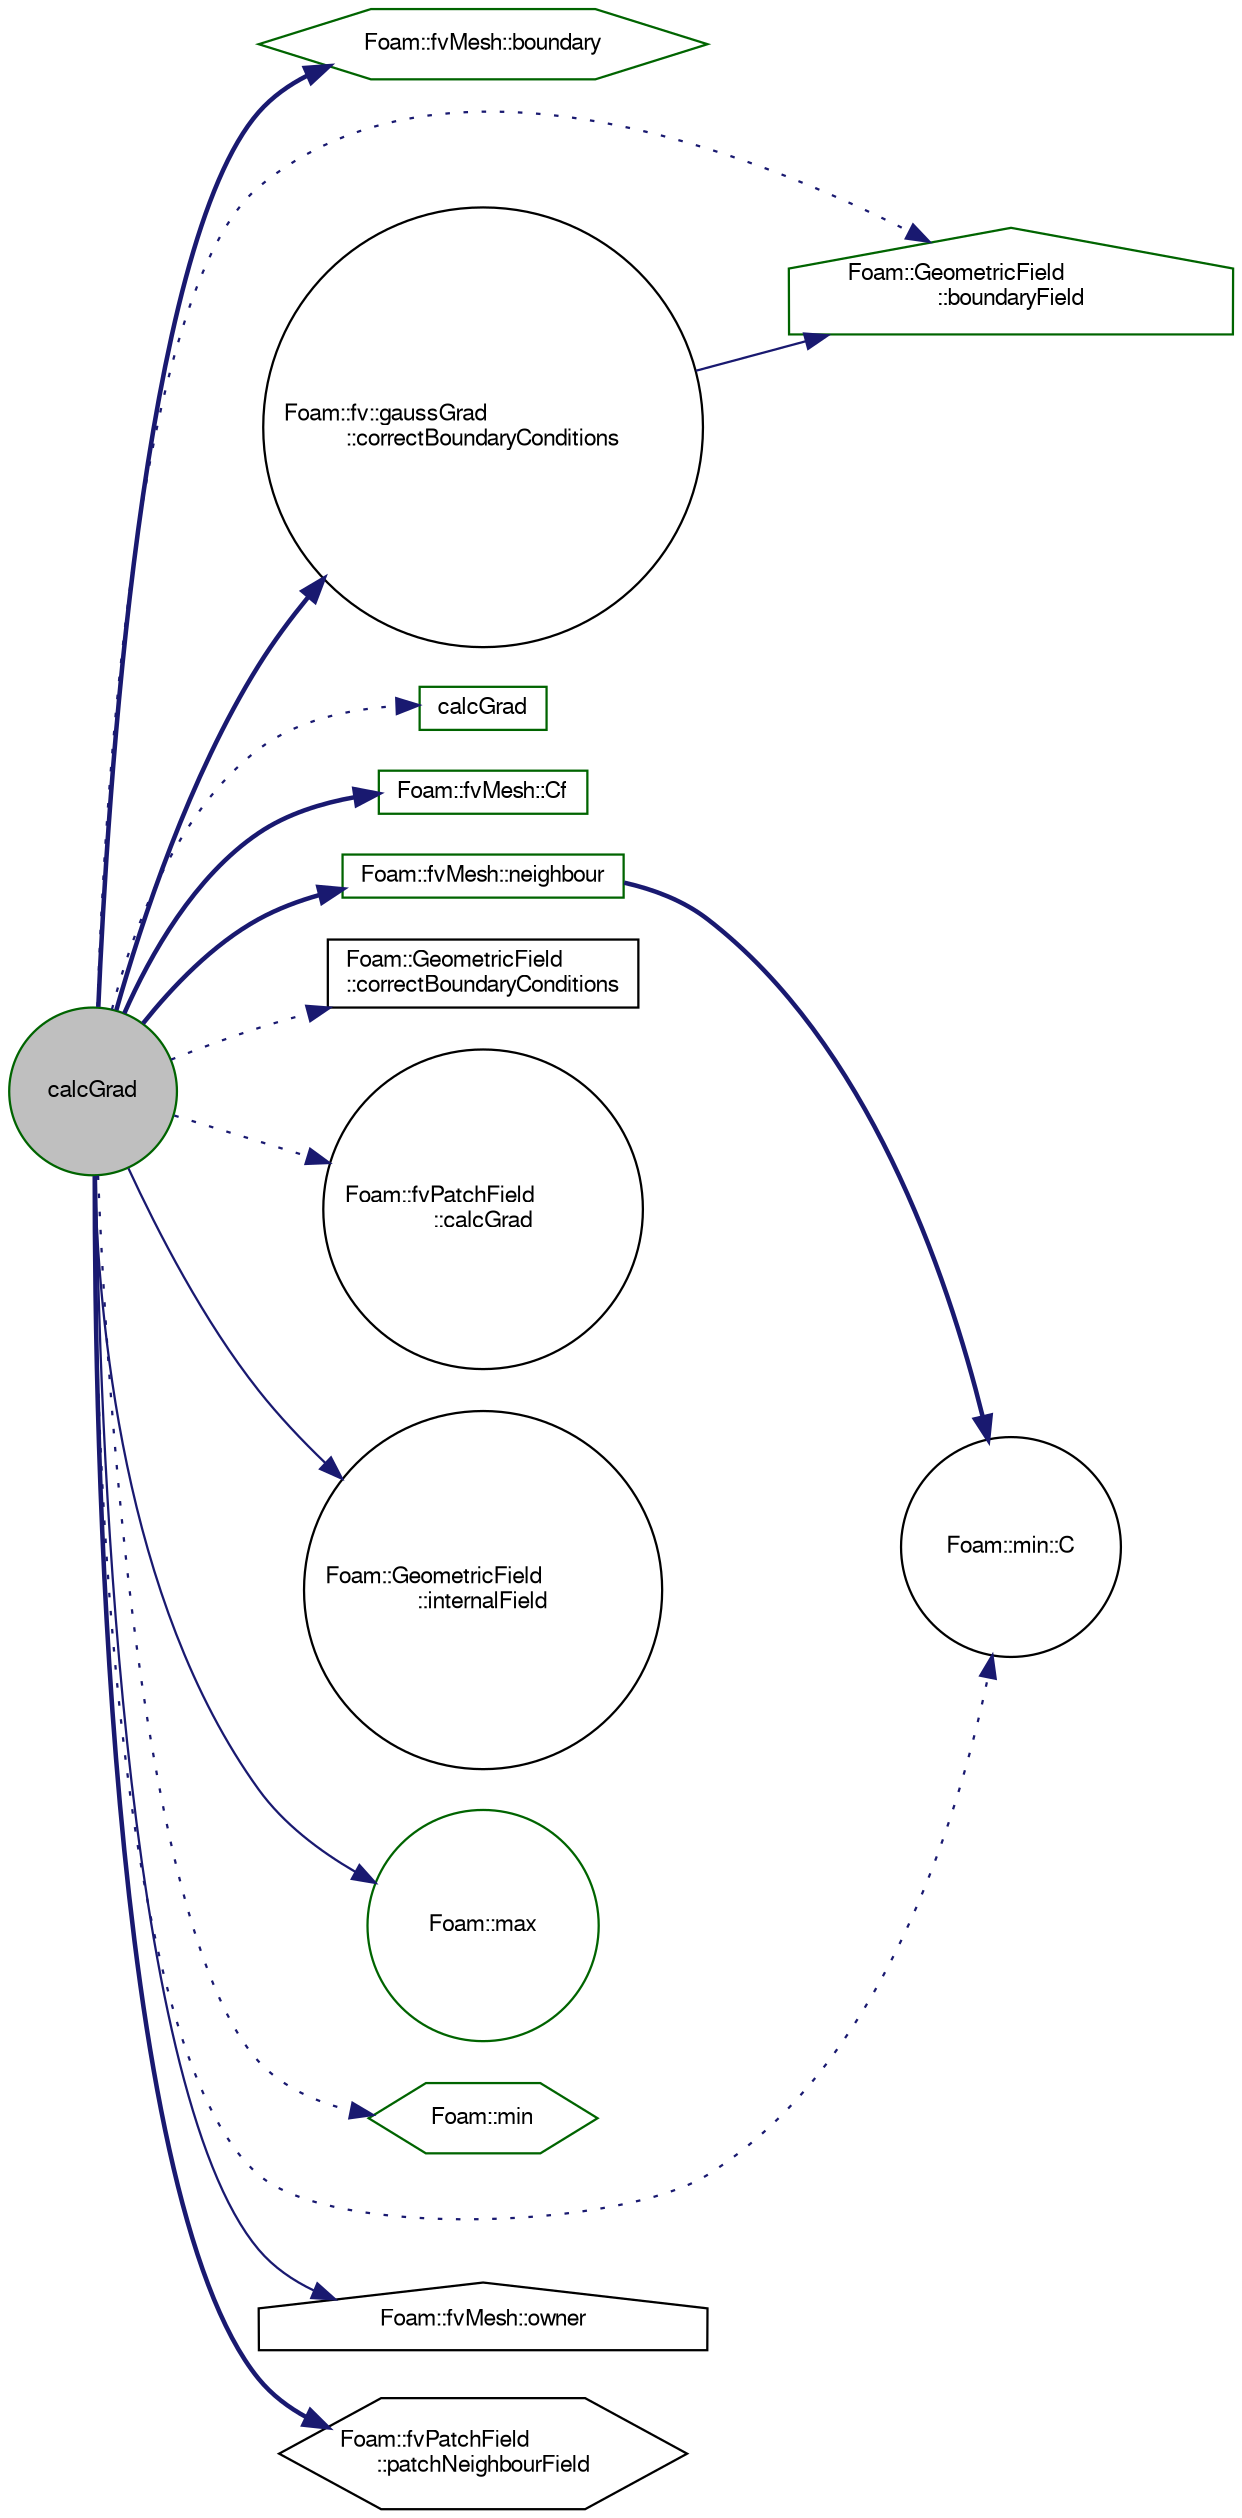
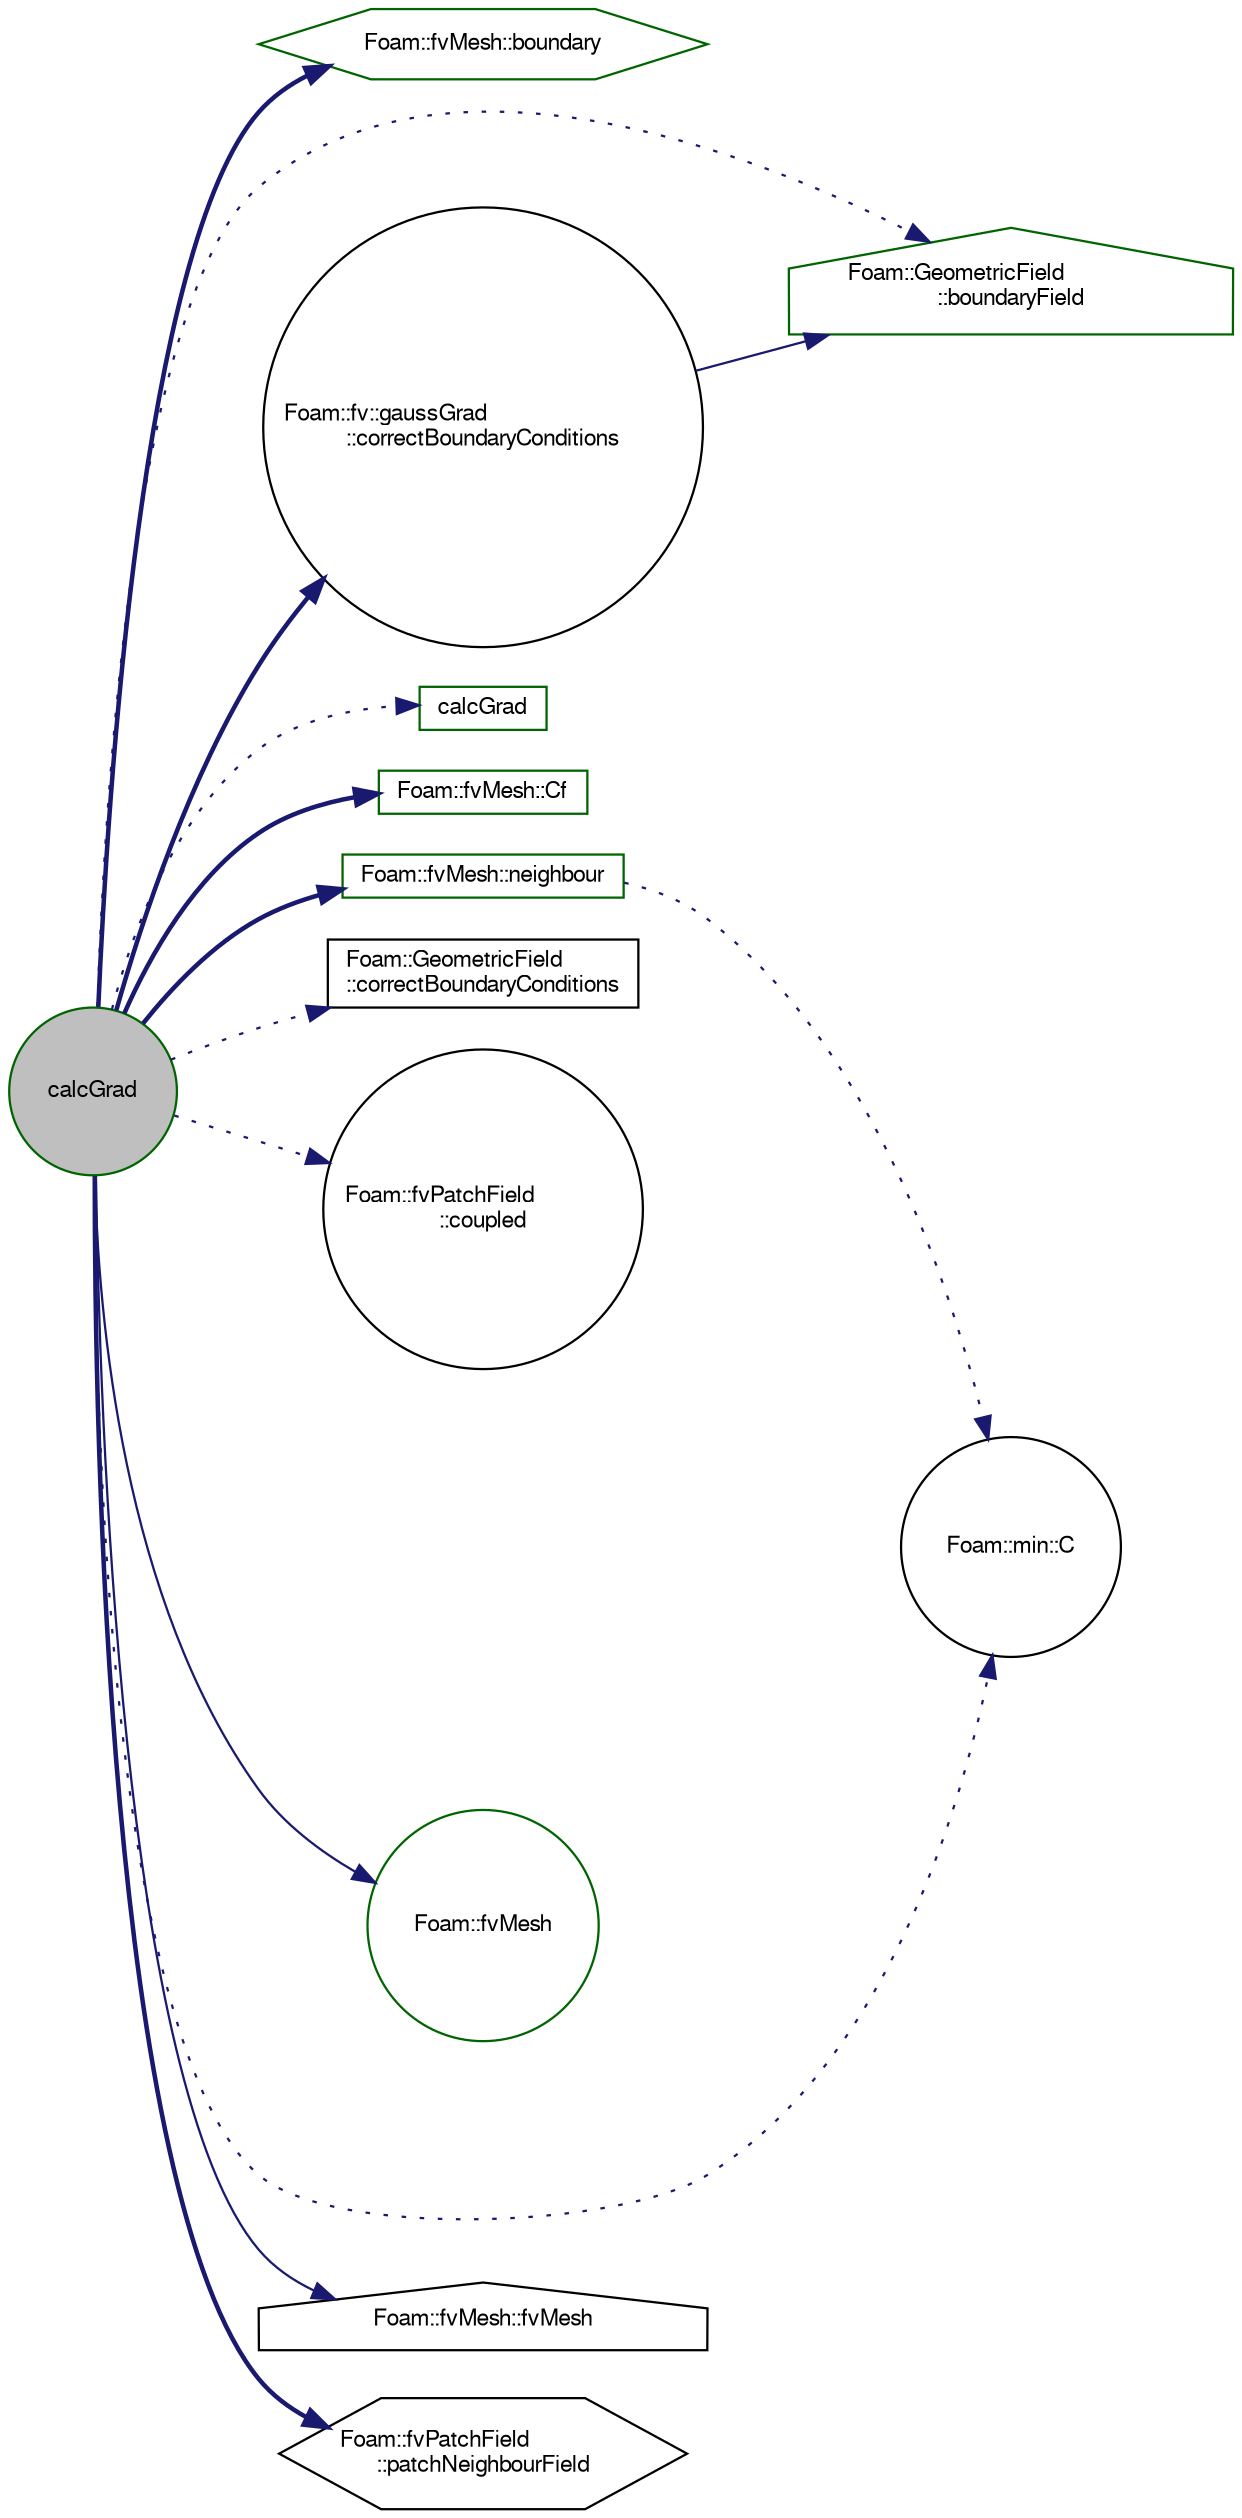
(862, 1105) -> (862, 1105)
(483, 1209) -> (483, 1209)
(483, 1590) -> none
(483, 1926) -> (483, 1926)
(483, 2118) -> none
(483, 2320) -> (483, 2320)
